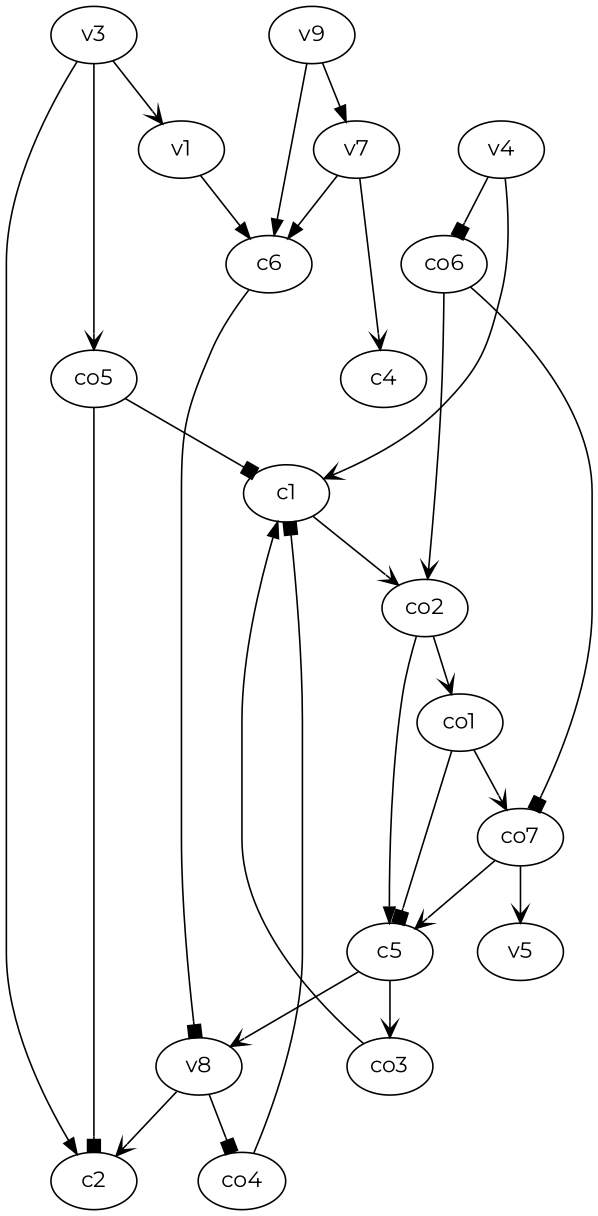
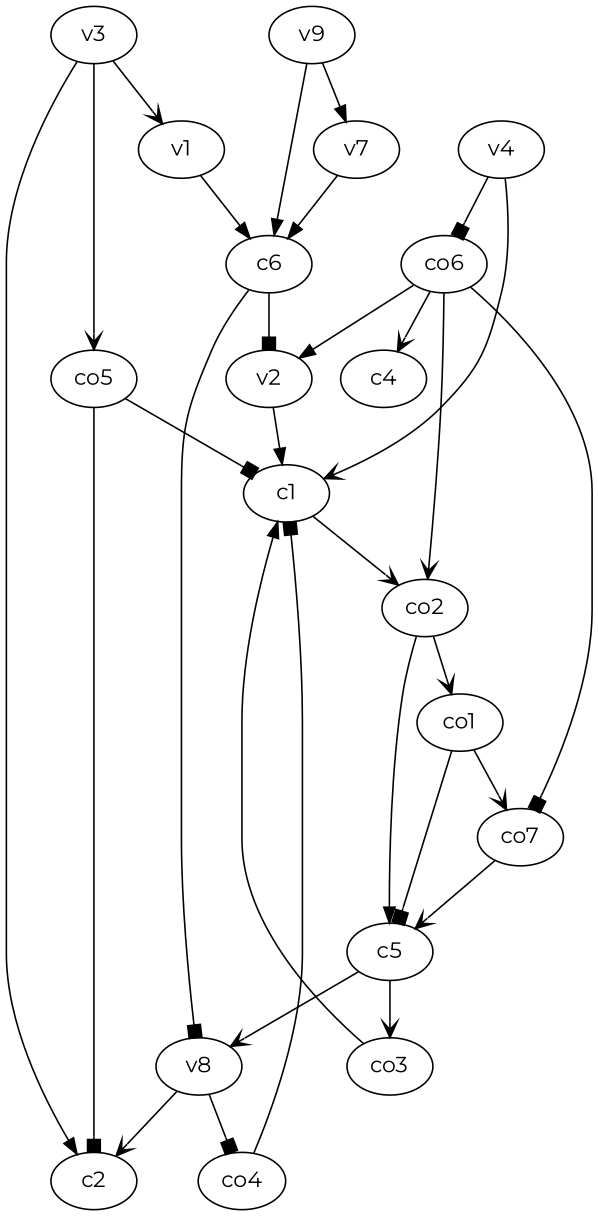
(369, 256) -> (418, 314)
none -> (269, 379)
(520, 952) -> none
